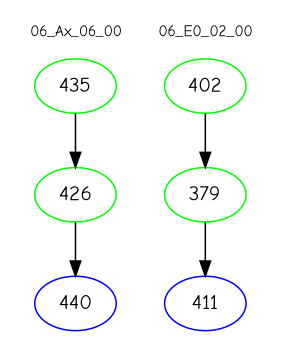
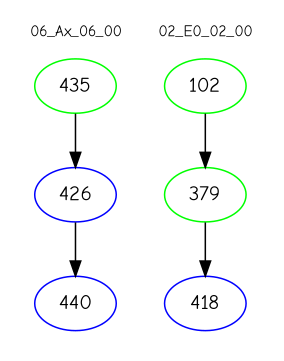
(206, 32) -> (206, 32)
(205, 86) -> (205, 86)
(75, 195) -> (75, 195)
(205, 303) -> (205, 303)
